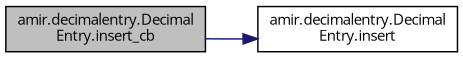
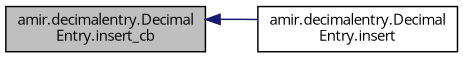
(224, 39) -> (239, 19)
